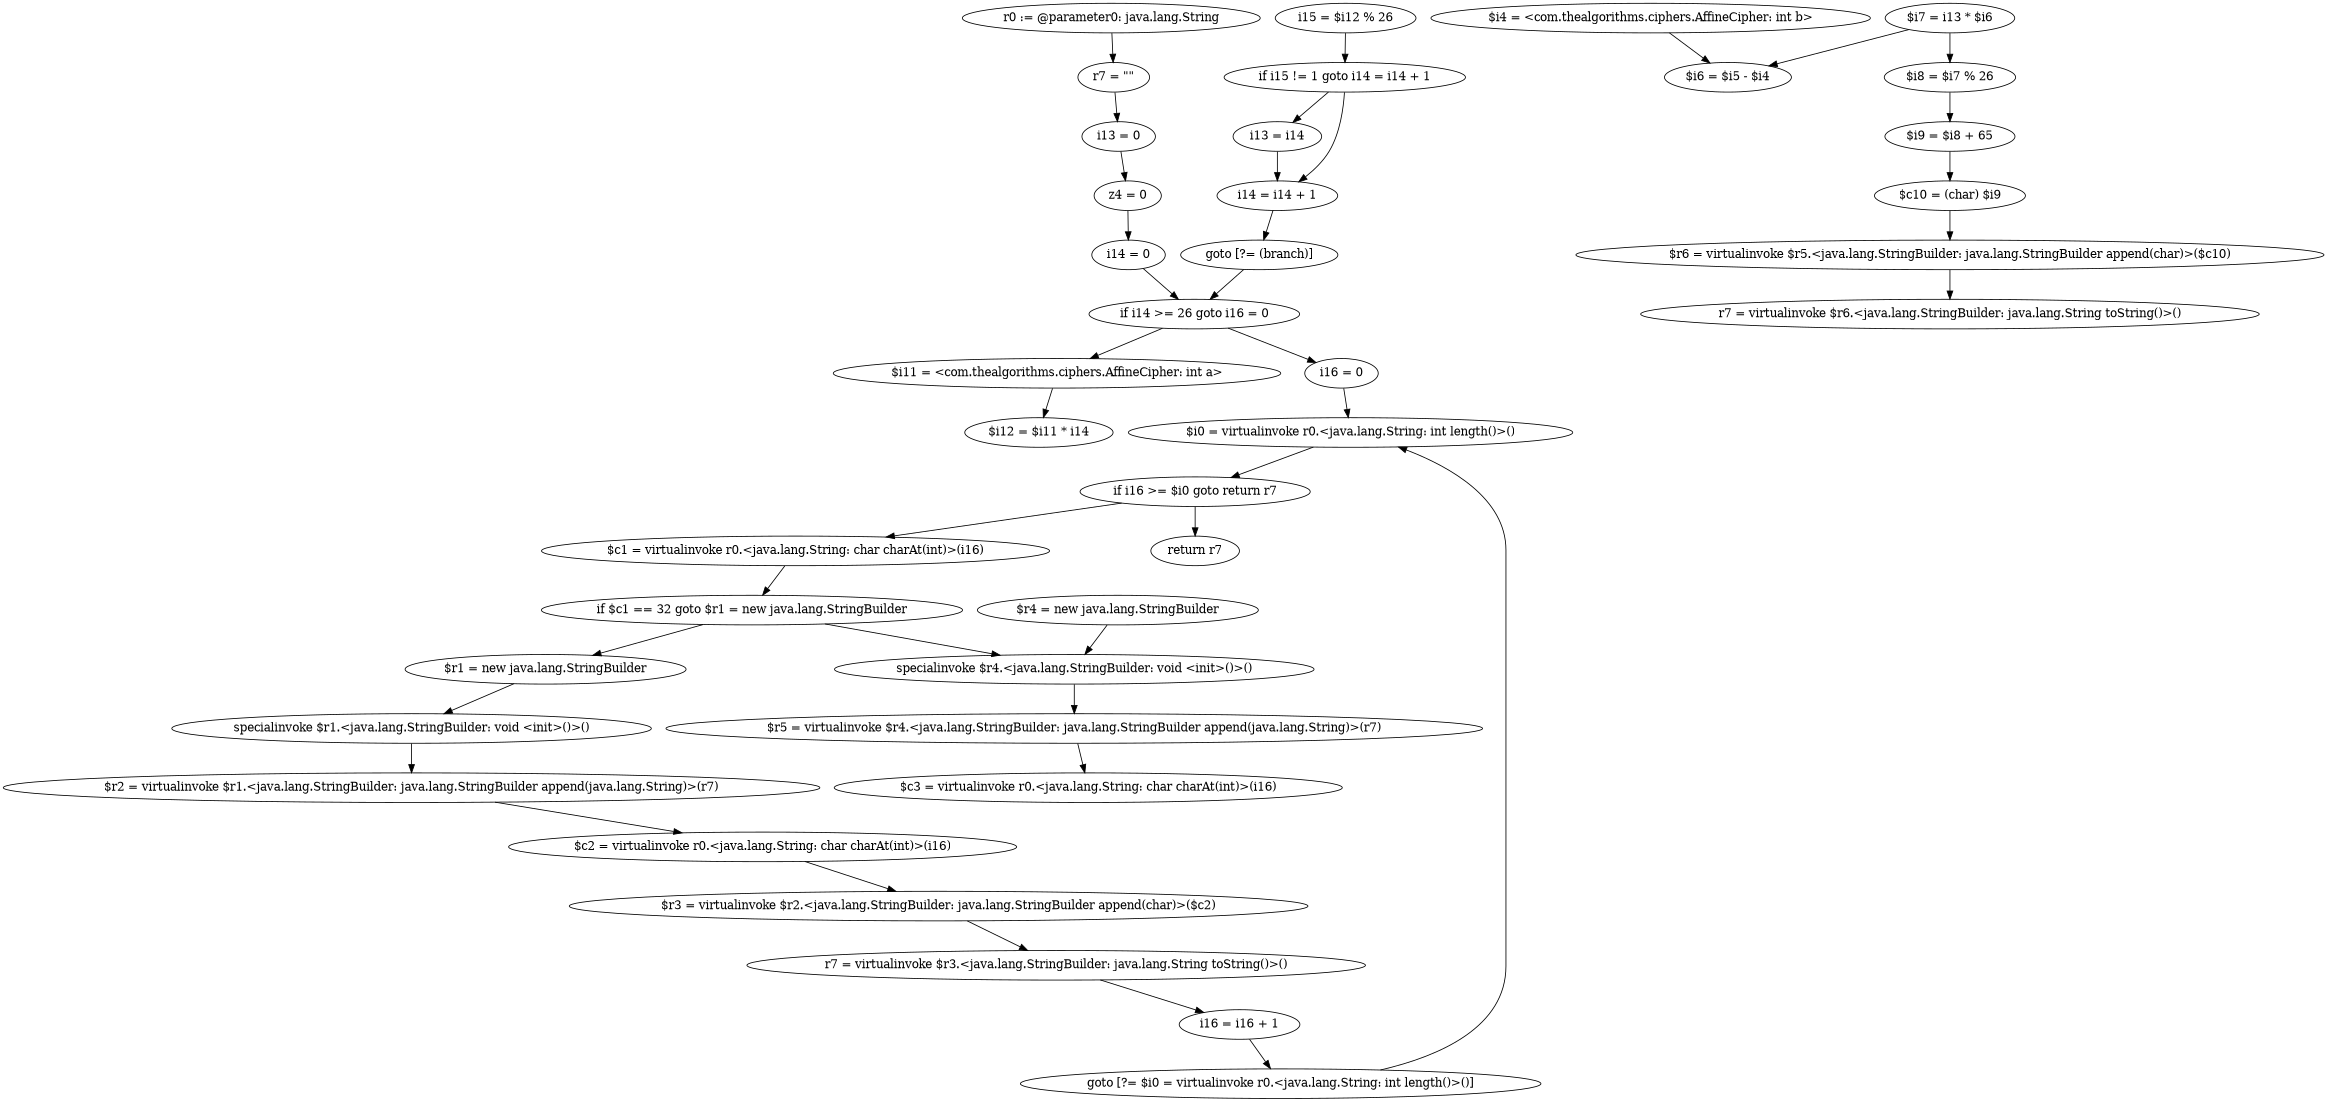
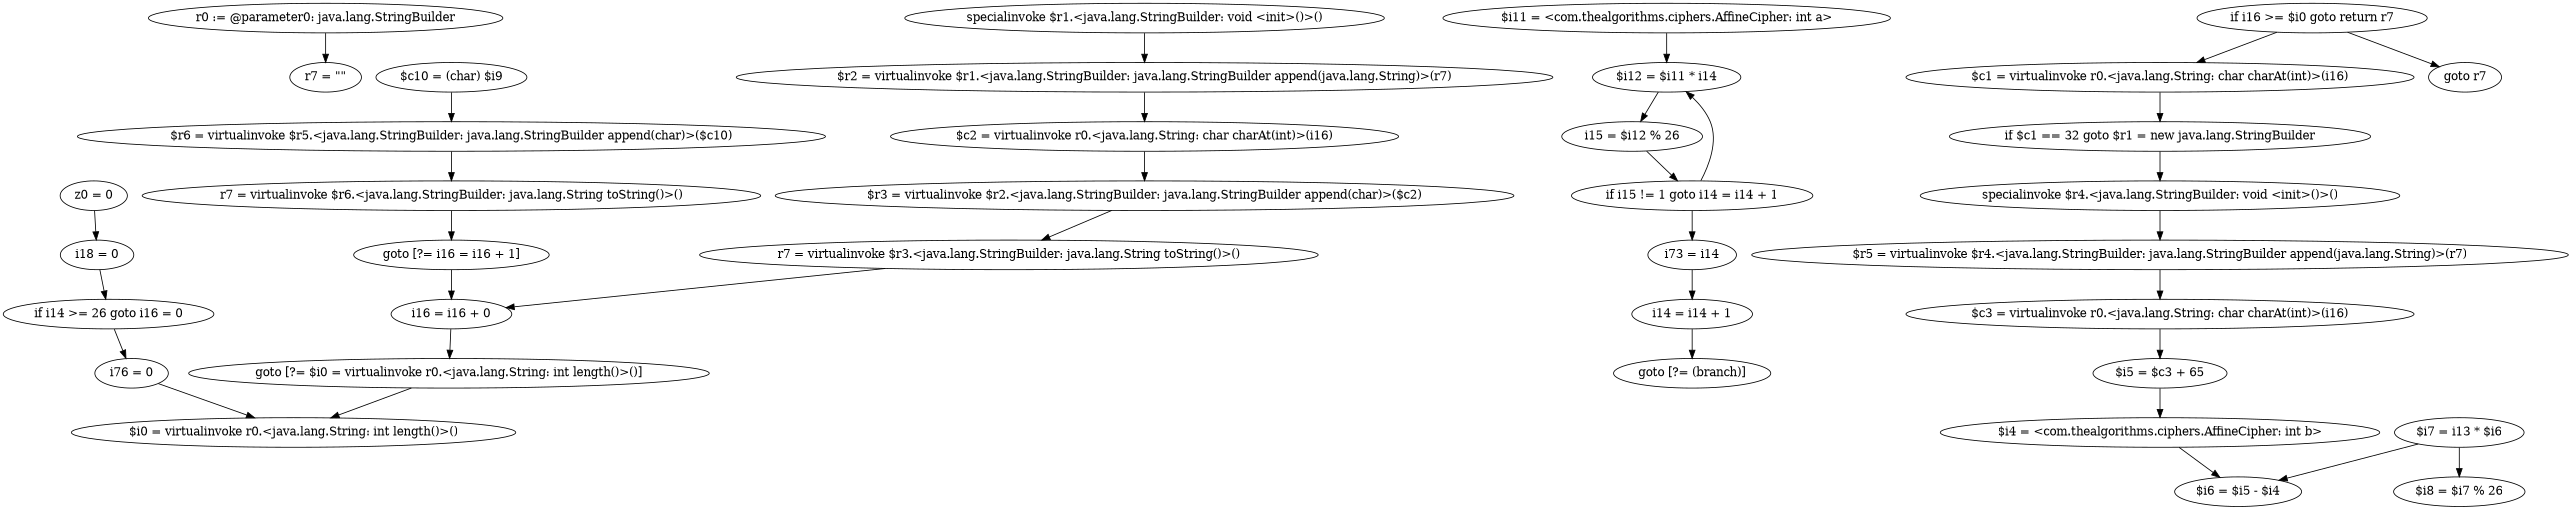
(1111, 18) -> (326, 18)
none -> (1652, 103)
(1119, 136) -> none
(1277, 136) -> (1692, 255)
(1950, 136) -> none
(1335, 139) -> (1713, 137)
(1128, 196) -> (94, 196)
none -> (451, 255)
(1129, 255) -> (97, 255)
(1230, 282) -> none
(1130, 342) -> none
(1342, 373) -> (132, 373)
none -> (2160, 373)
(1276, 461) -> none
(1195, 551) -> (2465, 77)
(1118, 610) -> none
(546, 669) -> none
(1240, 1024) -> (451, 314)
